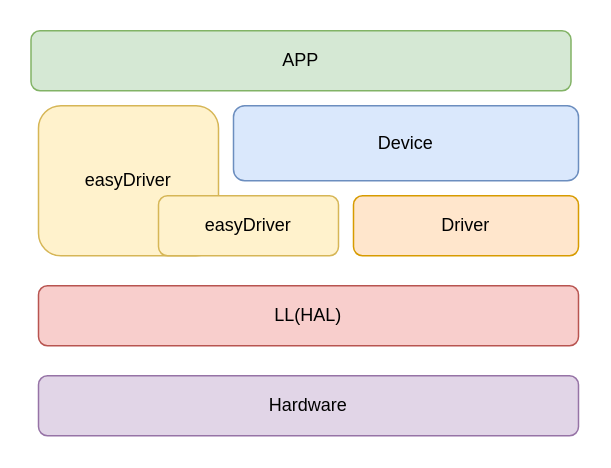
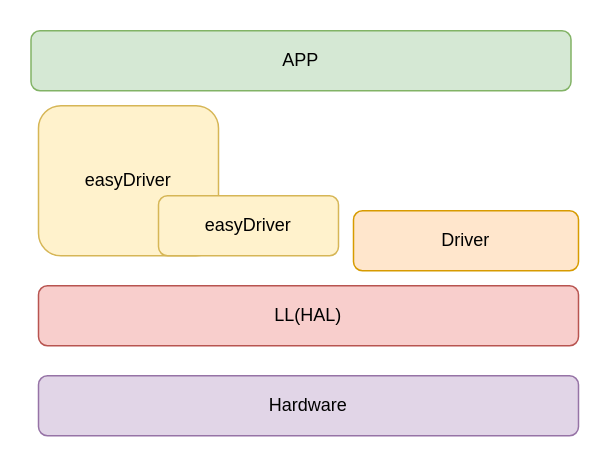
(406, 143) -> none
(466, 226) -> (466, 241)
